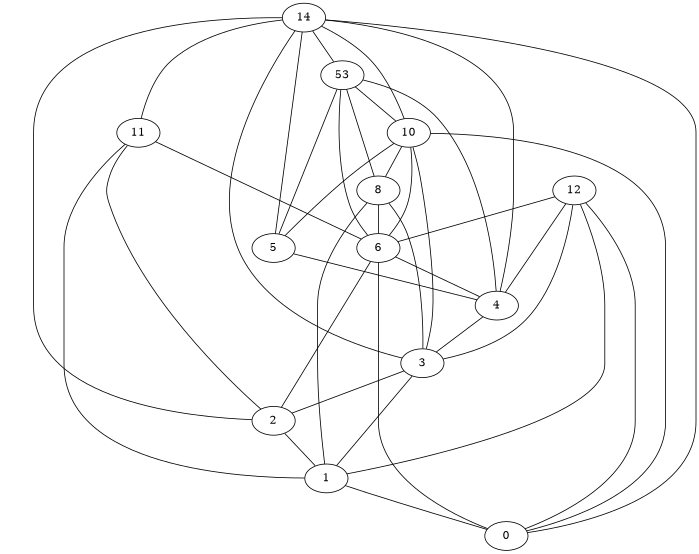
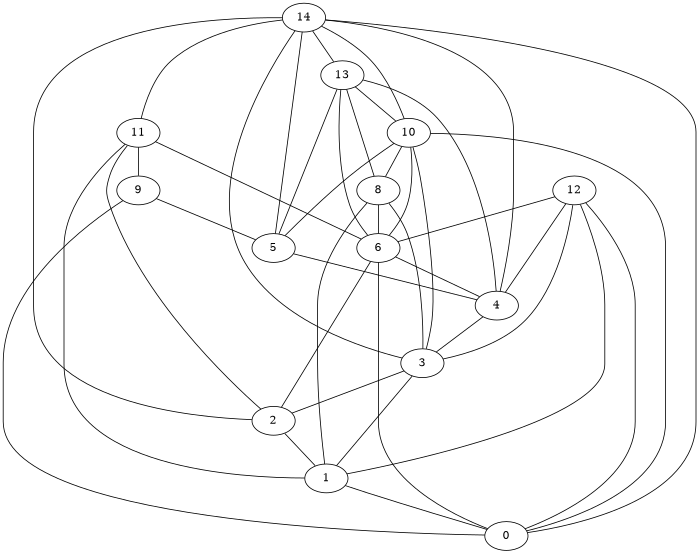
(342, 75) -> (342, 75)
none -> (138, 190)
